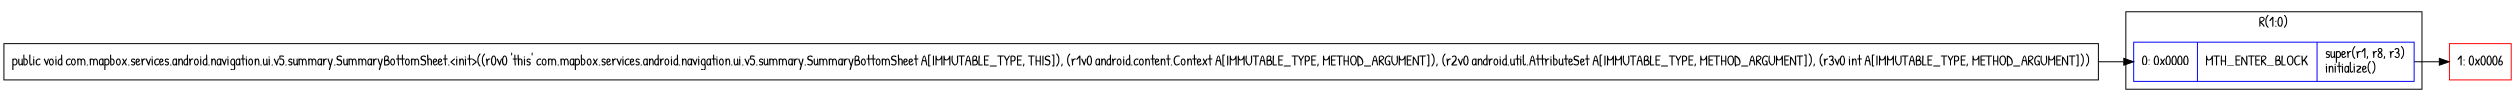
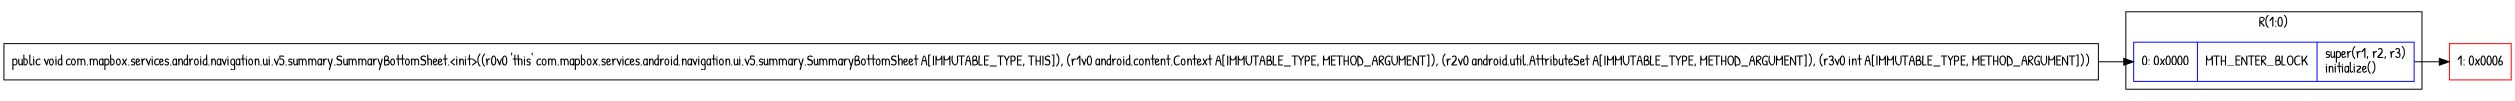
(2365, 54) -> (2366, 54)
